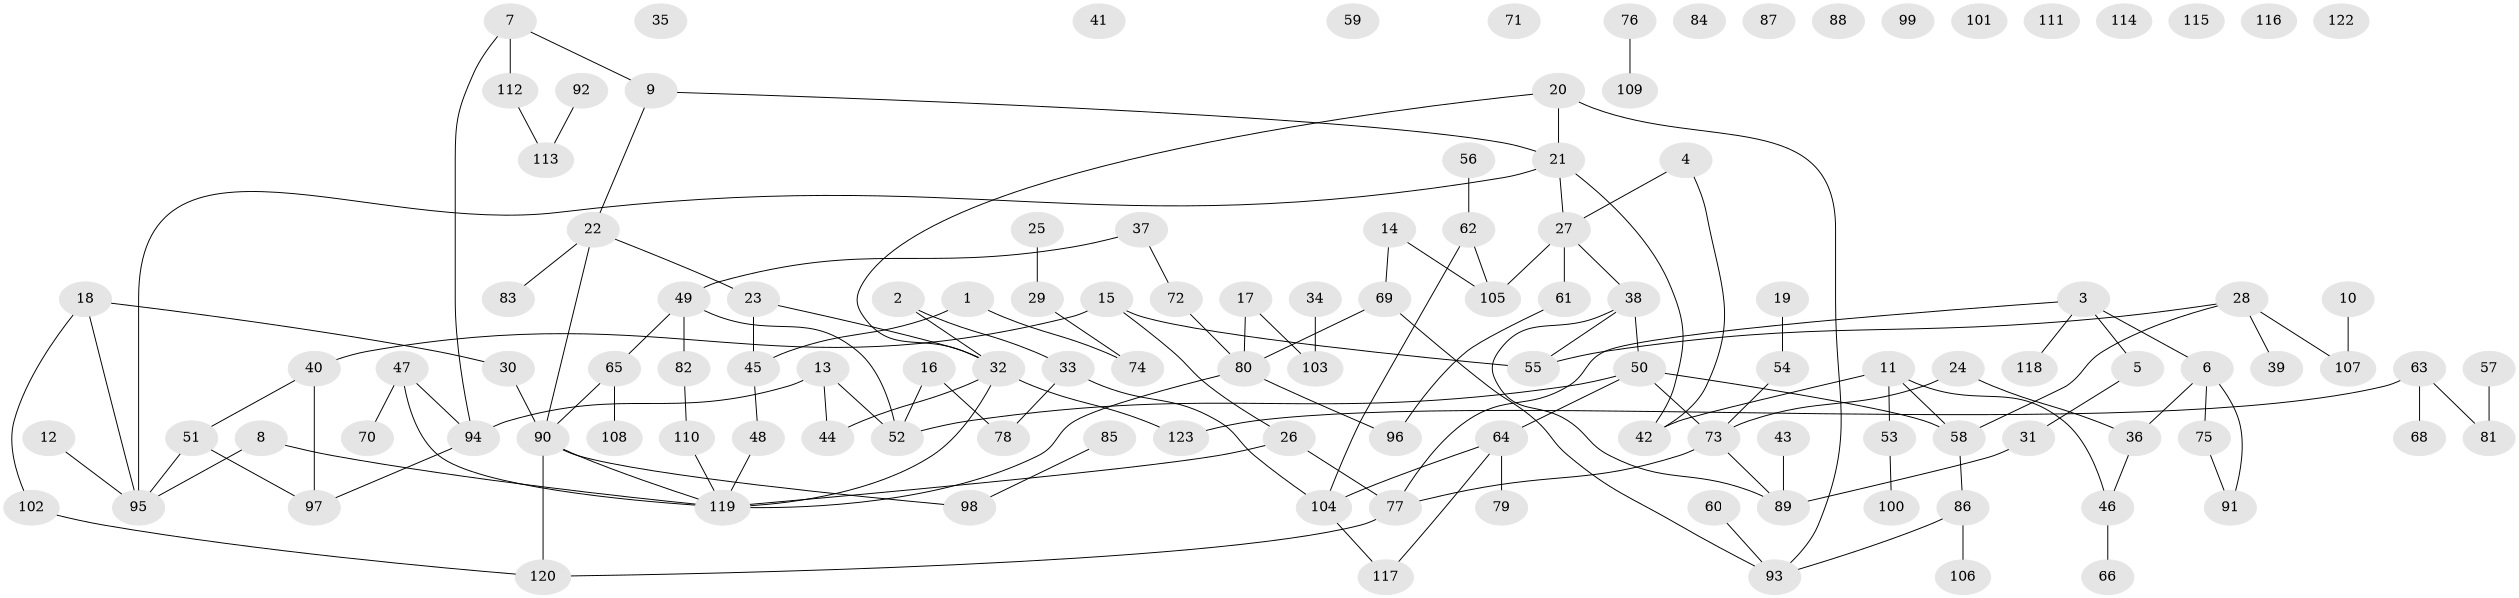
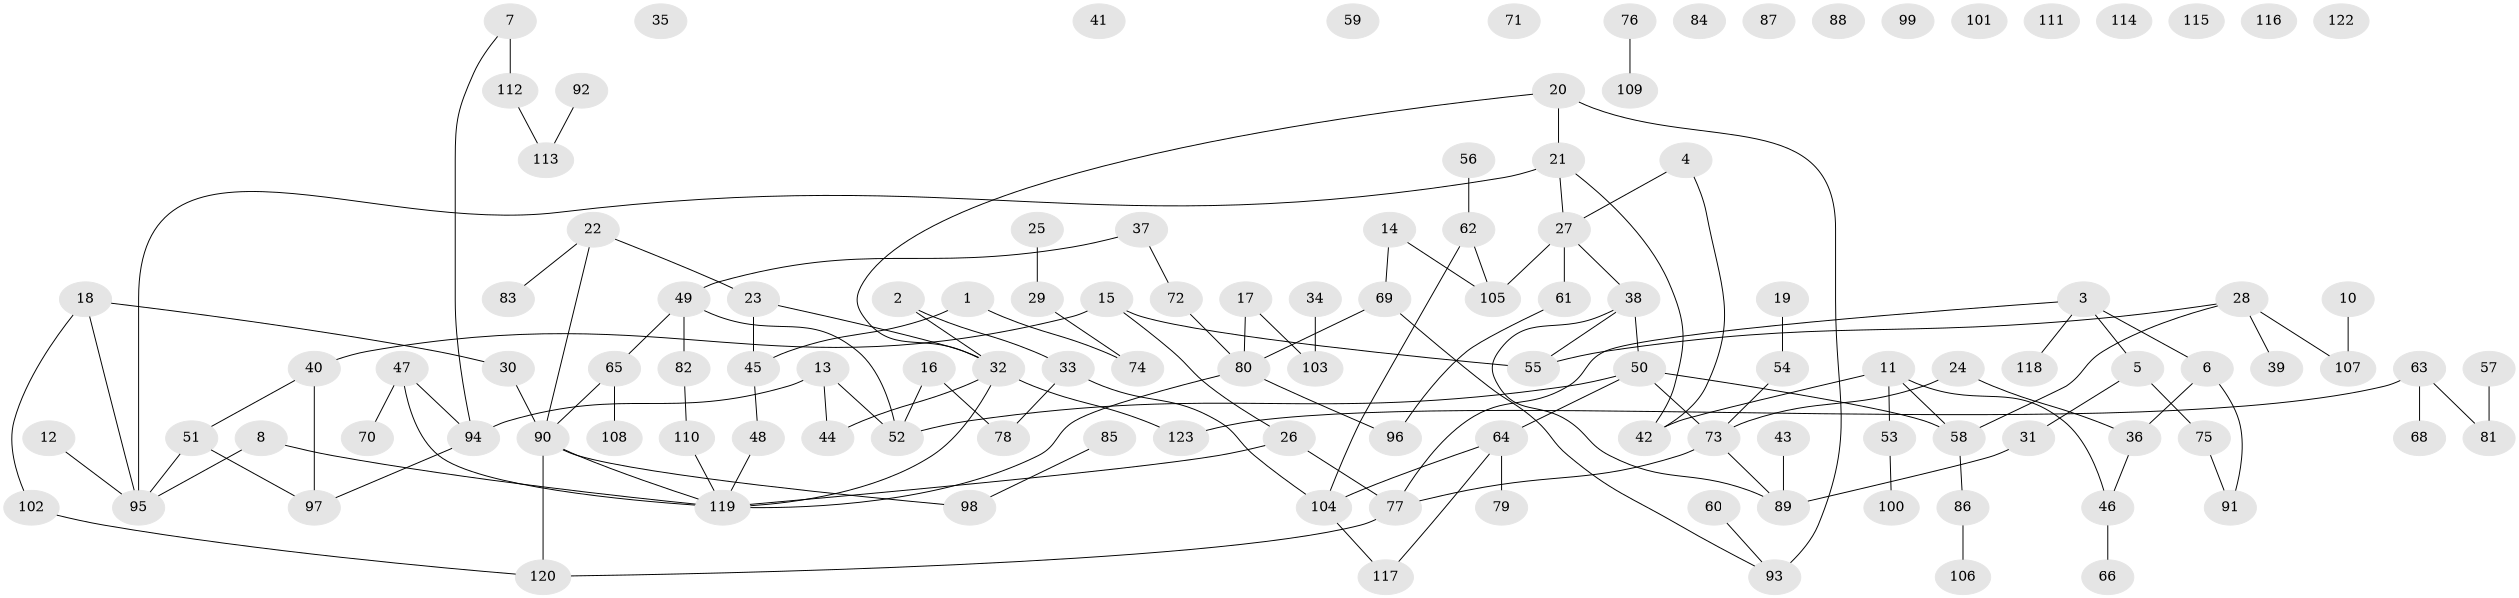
(651, 91) -> none
(2206, 402) -> (2166, 399)
(1871, 546) -> none
